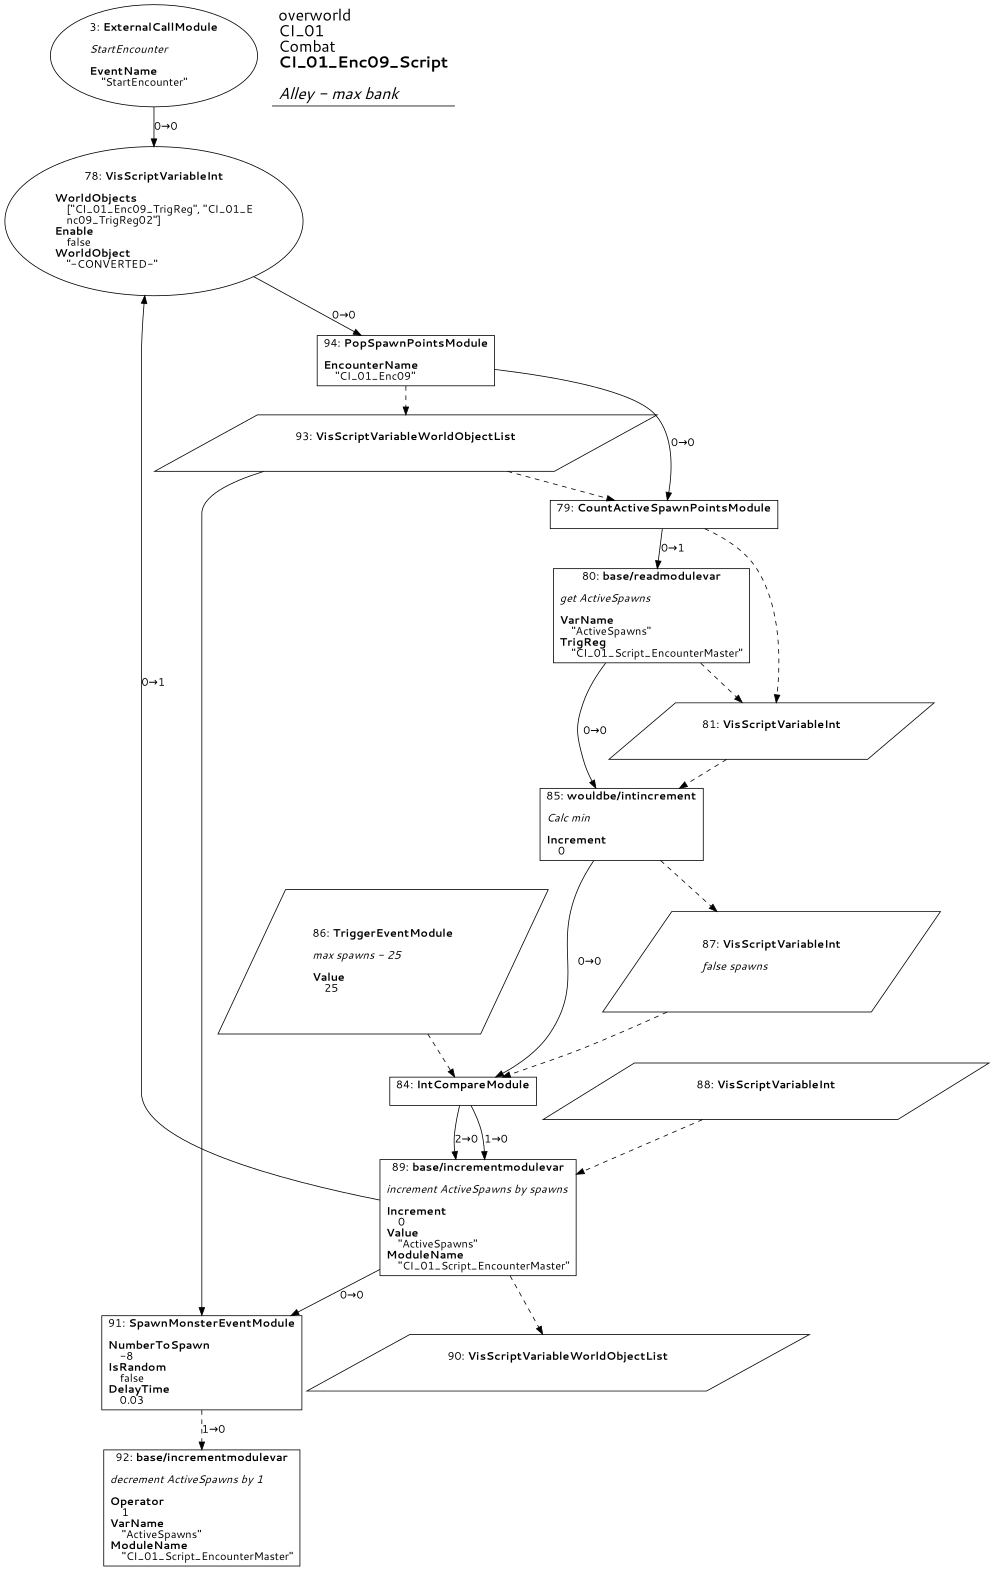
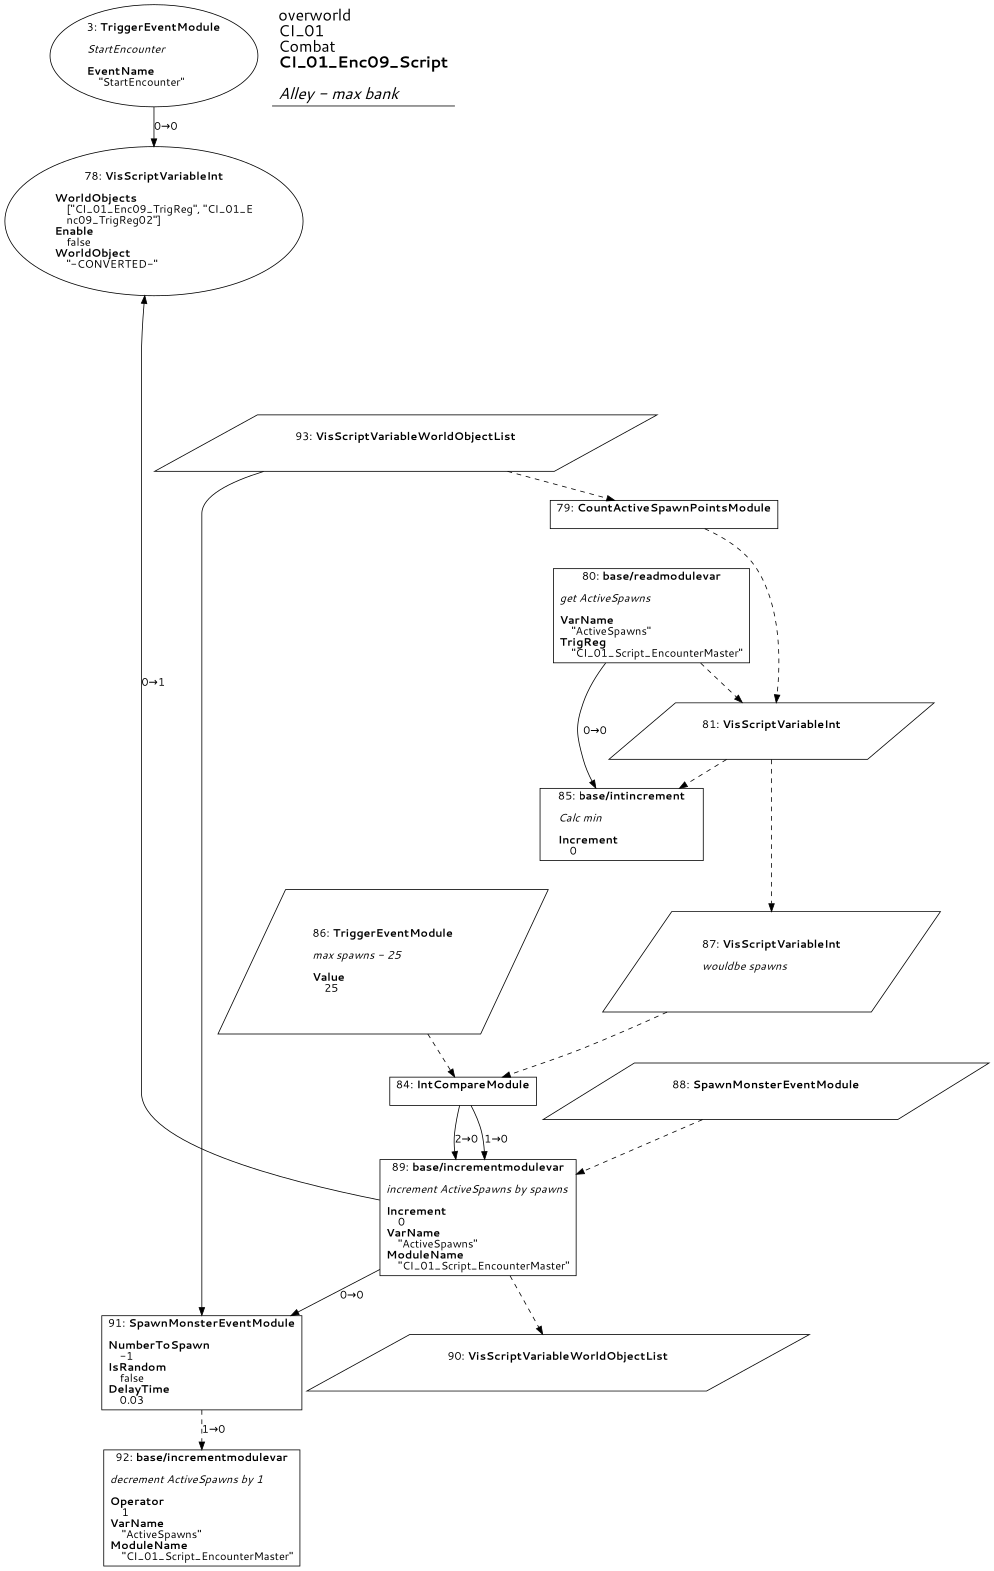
(161, 28) -> (161, 28)
(406, 361) -> none
(660, 545) -> none
(632, 796) -> (632, 796)
(686, 883) -> (772, 832)
(735, 967) -> (745, 967)
(568, 977) -> none
(776, 1085) -> (776, 1085)
(403, 1233) -> (414, 1233)
(121, 1357) -> (121, 1357)
